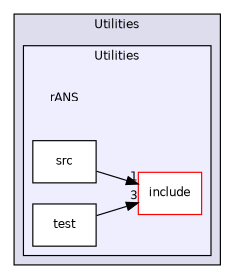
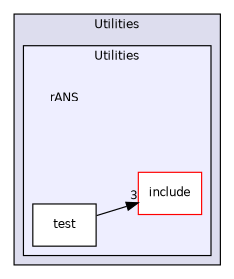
(64, 162) -> none
